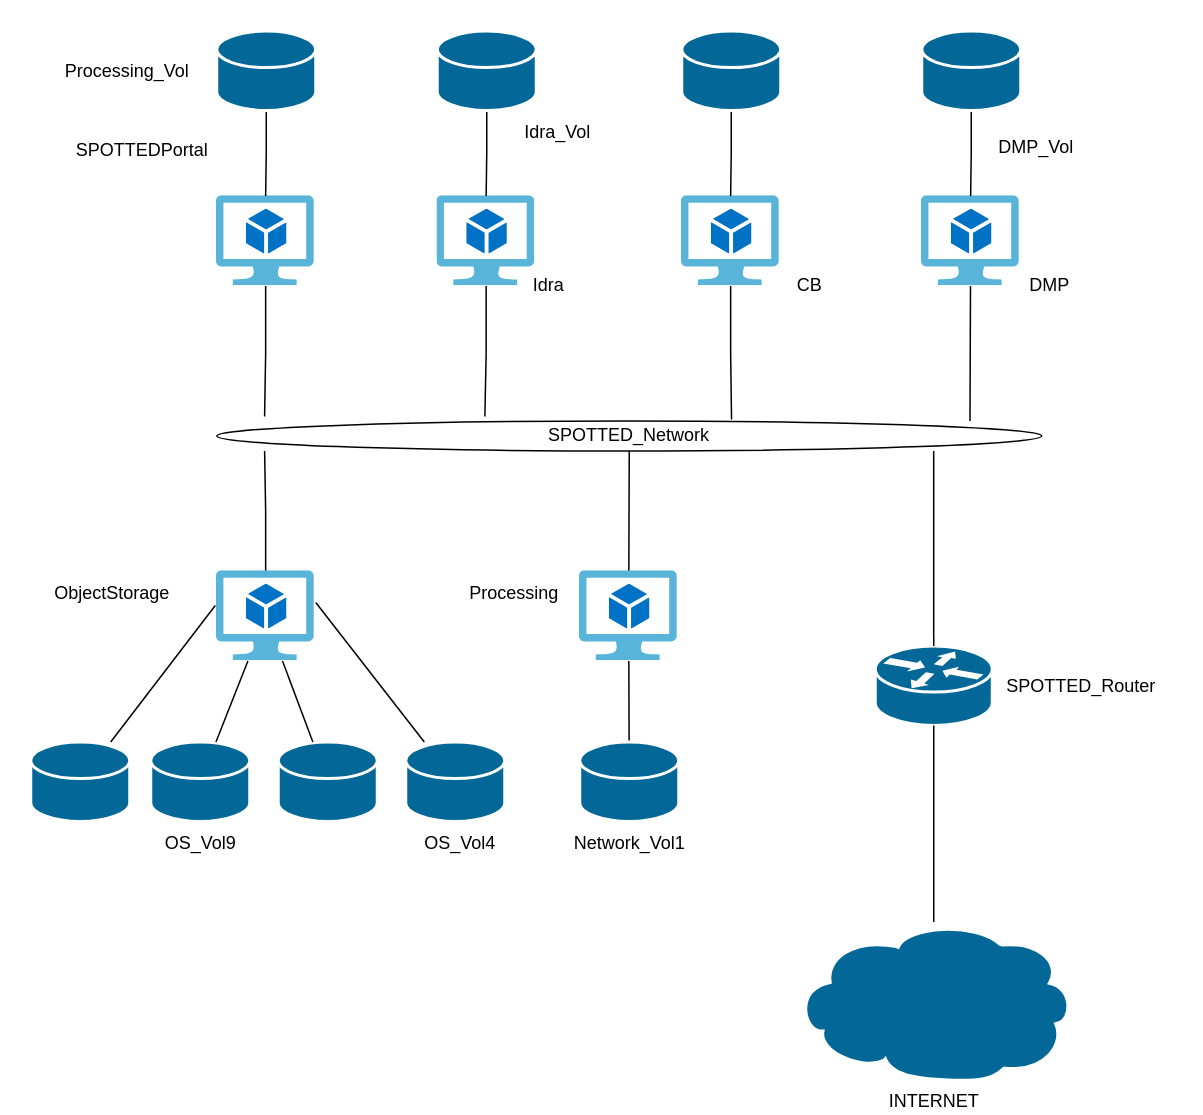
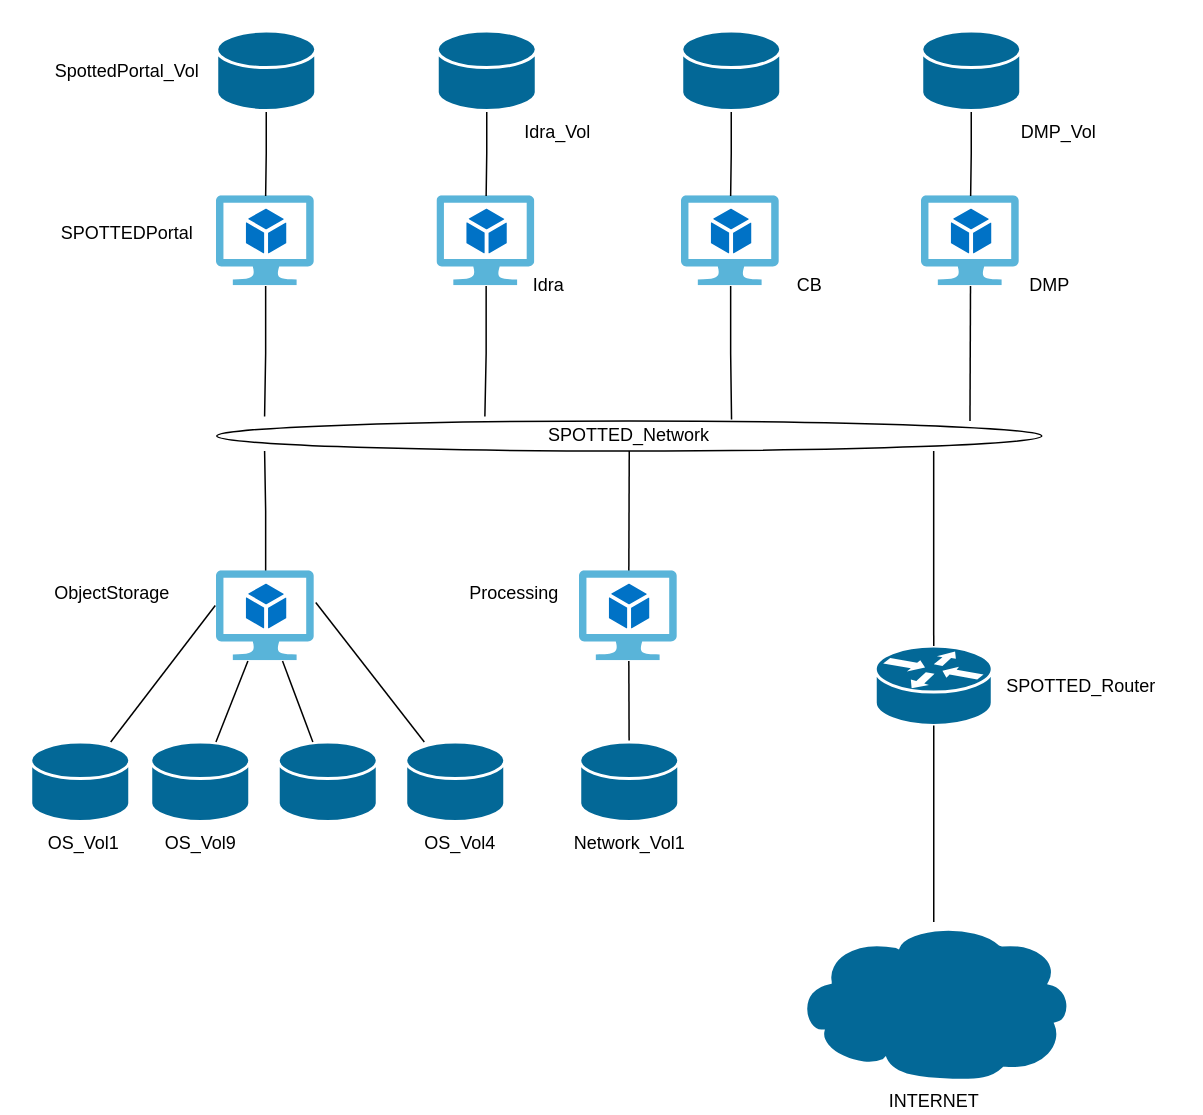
(128, 71) -> (128, 71)
(1036, 148) -> (1058, 133)
(142, 151) -> (127, 233)
none -> (83, 844)
